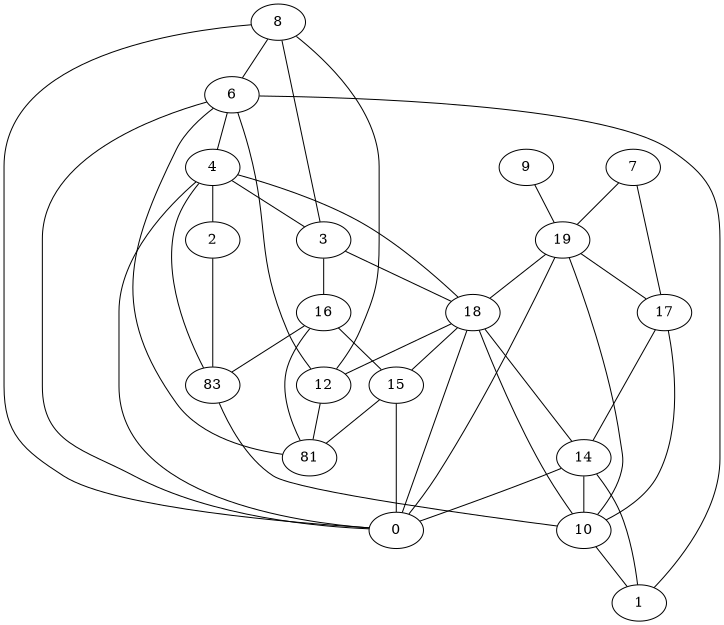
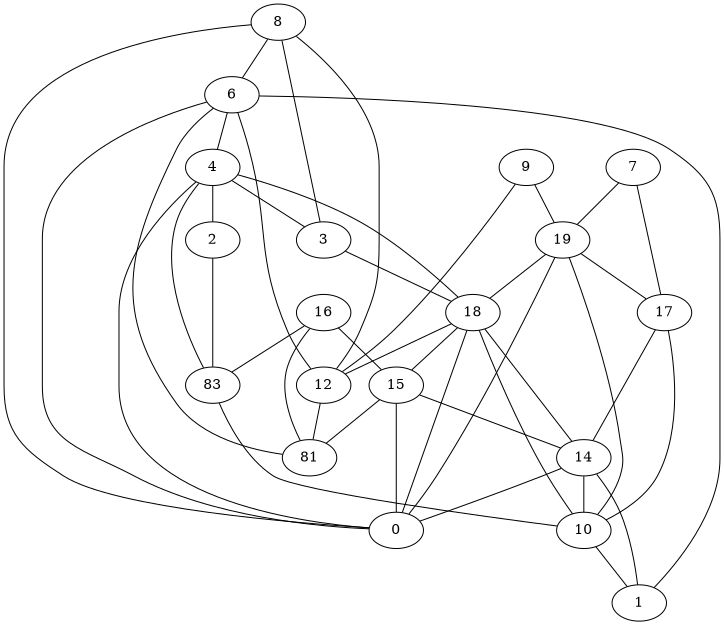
none -> (445, 275)
(324, 276) -> none
none -> (490, 422)
